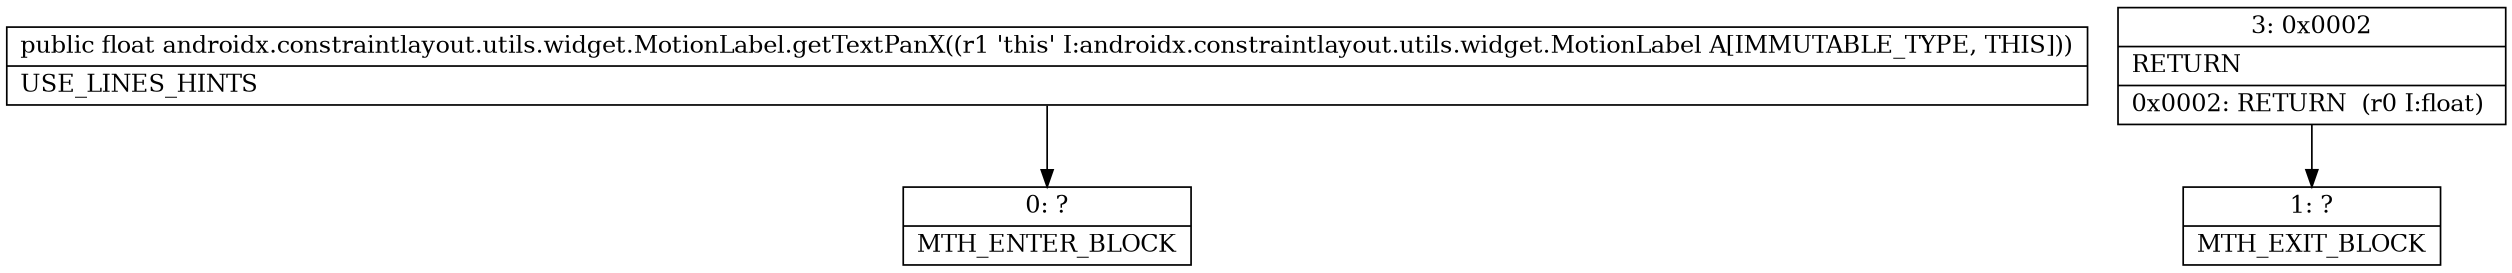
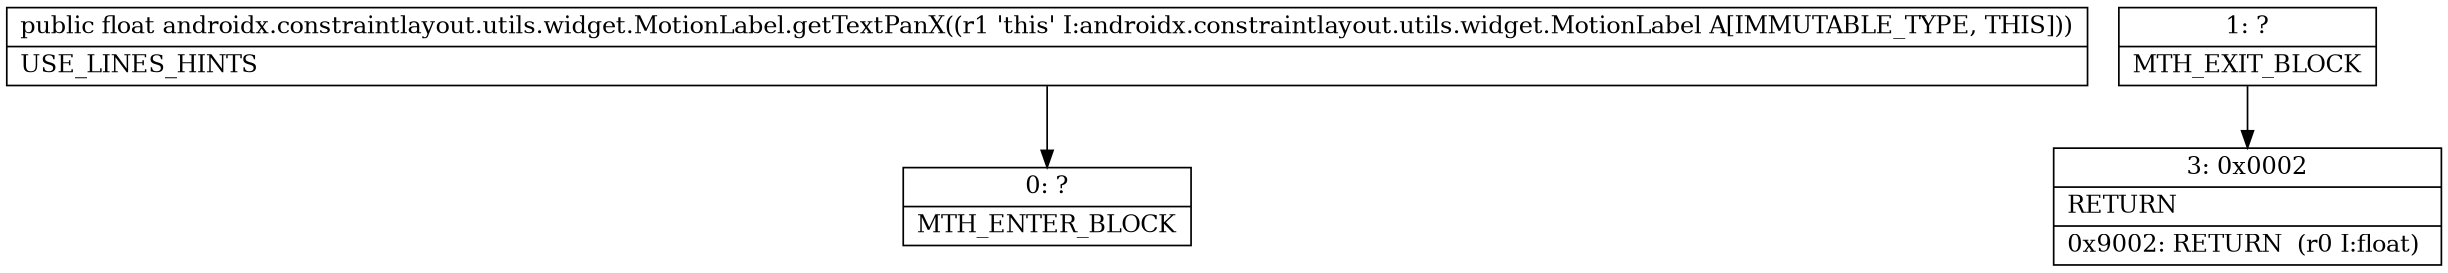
(2312, 104) -> (2248, 245)
(2312, 147) -> (2248, 108)
